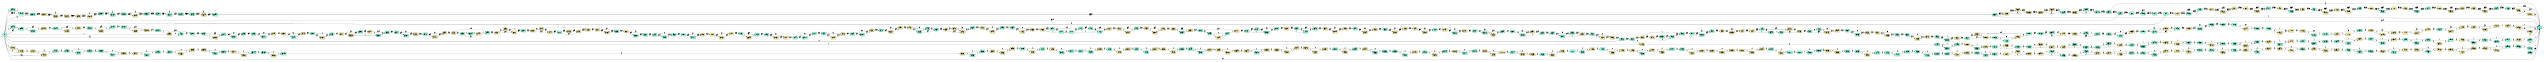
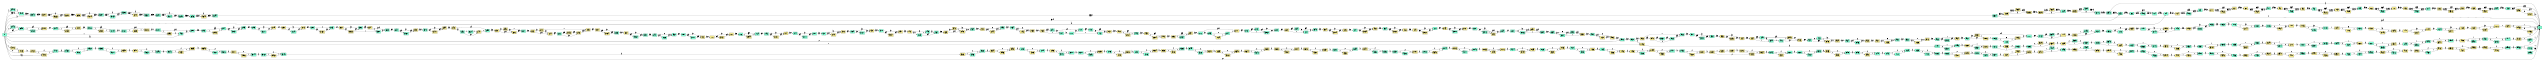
(1722, 49) -> (1732, 55)
